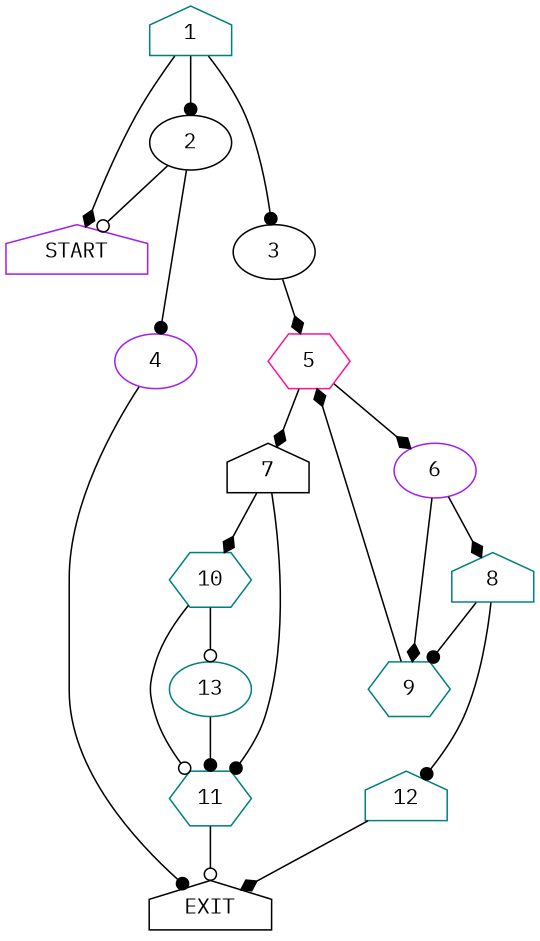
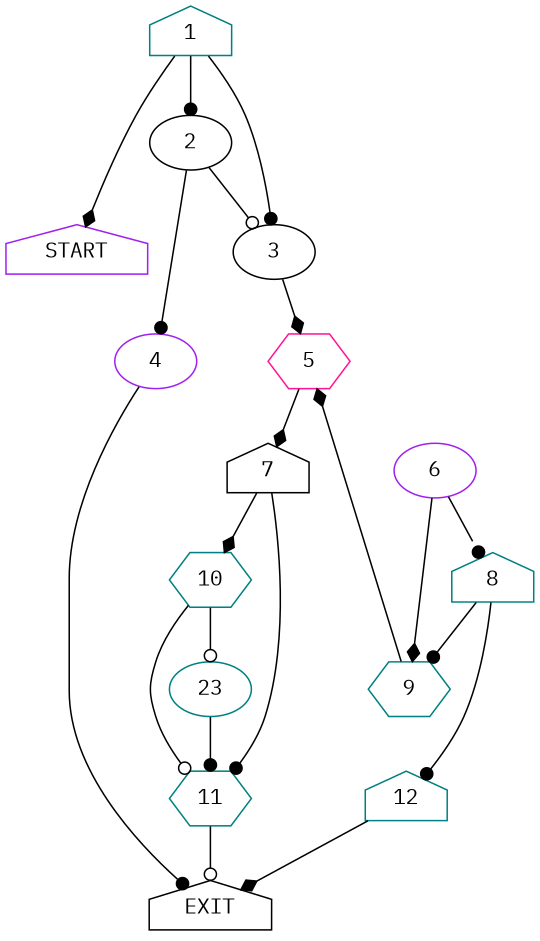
(138, 194) -> (229, 193)
(365, 410) -> none
(461, 519) -> (461, 519)
(210, 689) -> (210, 689)
